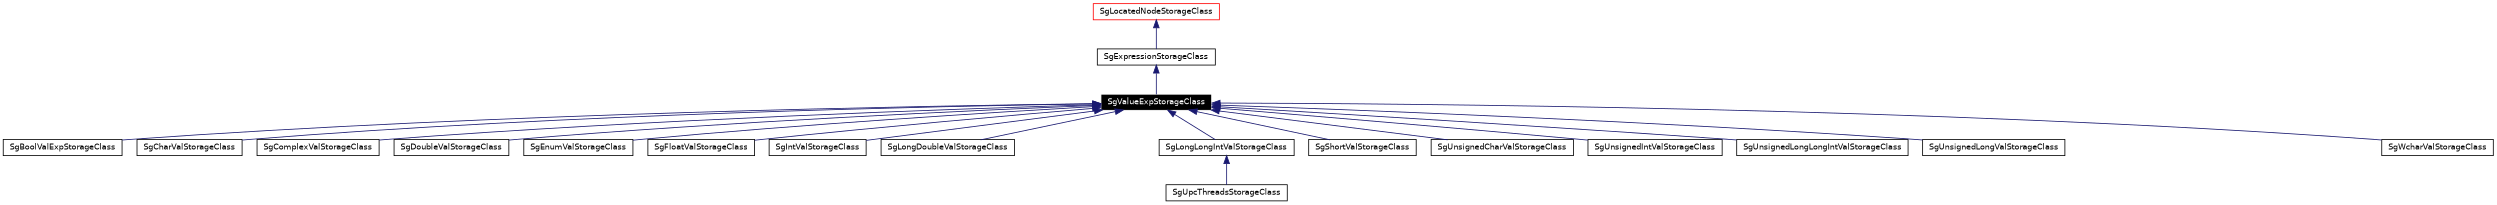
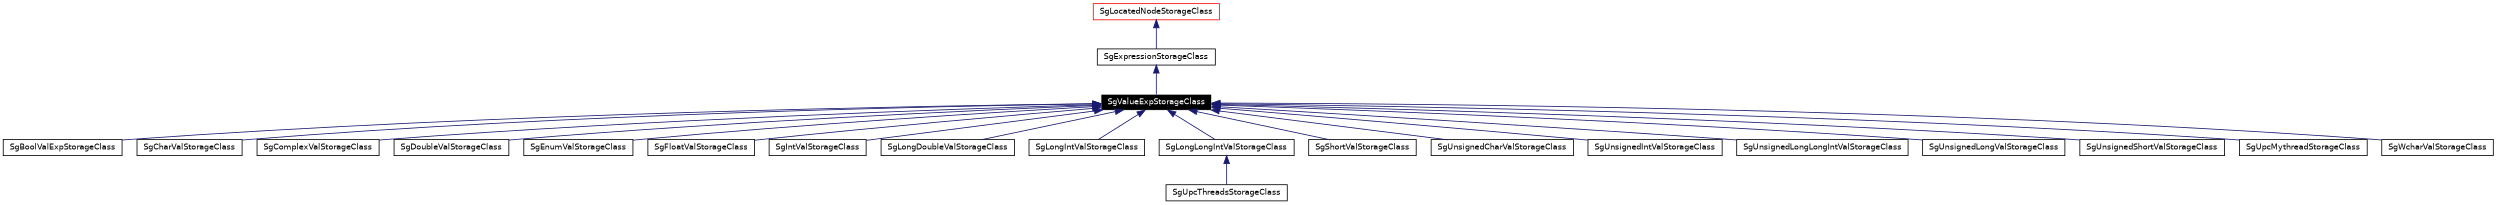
none -> (1087, 148)
none -> (2152, 148)
none -> (2303, 148)
